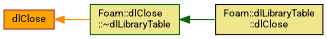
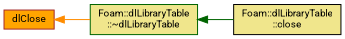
(135, 20) -> (144, 20)
(269, 20) -> (287, 20)
